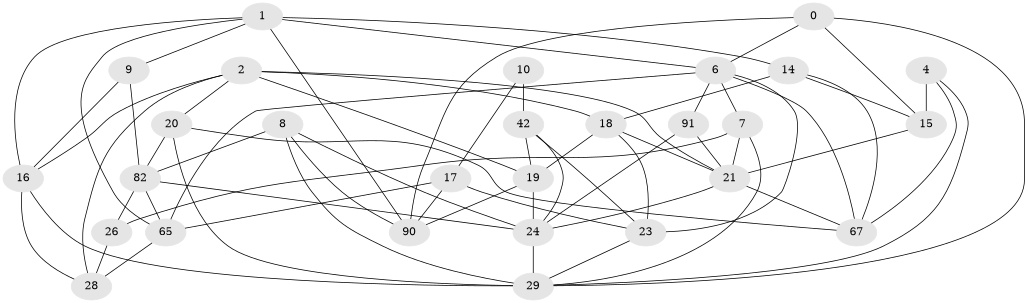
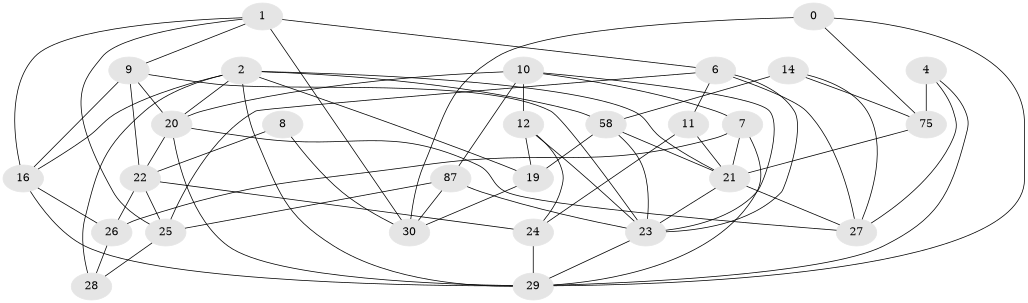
(528, 30) -> none
(765, 44) -> none
none -> (360, 83)
none -> (420, 89)
none -> (147, 93)
(729, 98) -> (636, 90)
none -> (749, 102)
(524, 124) -> (524, 124)
(606, 124) -> (606, 124)
(688, 124) -> (688, 124)
(926, 124) -> (926, 124)
(140, 178) -> (140, 178)
(451, 178) -> (451, 178)
(400, 182) -> none
(654, 205) -> (688, 205)
(533, 212) -> none
(166, 232) -> (166, 232)
(410, 232) -> (410, 232)
(856, 232) -> (856, 232)
(376, 243) -> (331, 244)
(31, 246) -> (67, 205)
